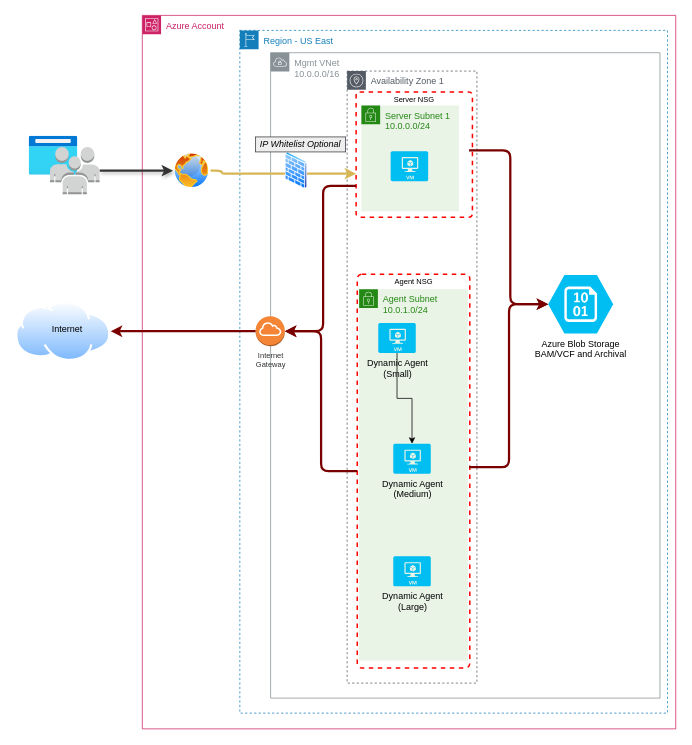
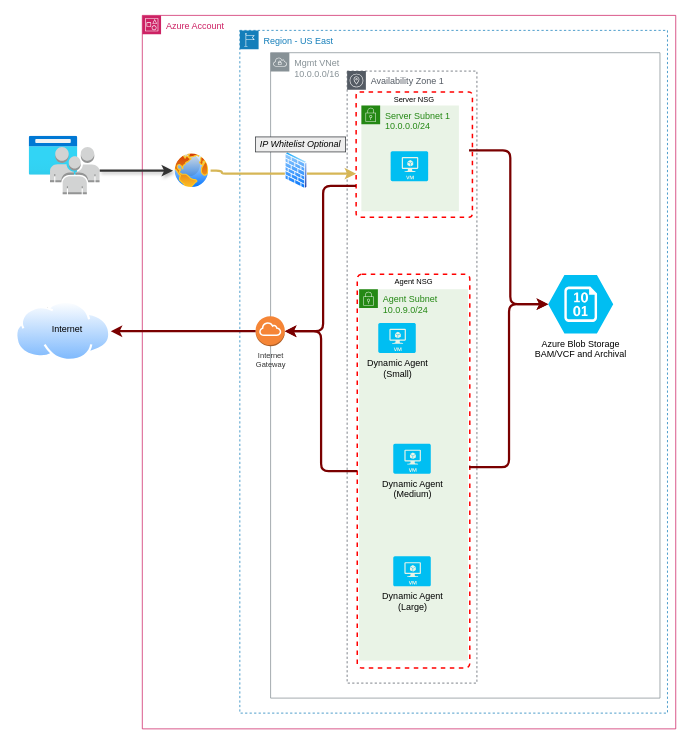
(412, 305) -> (412, 305)
(404, 398) -> none
